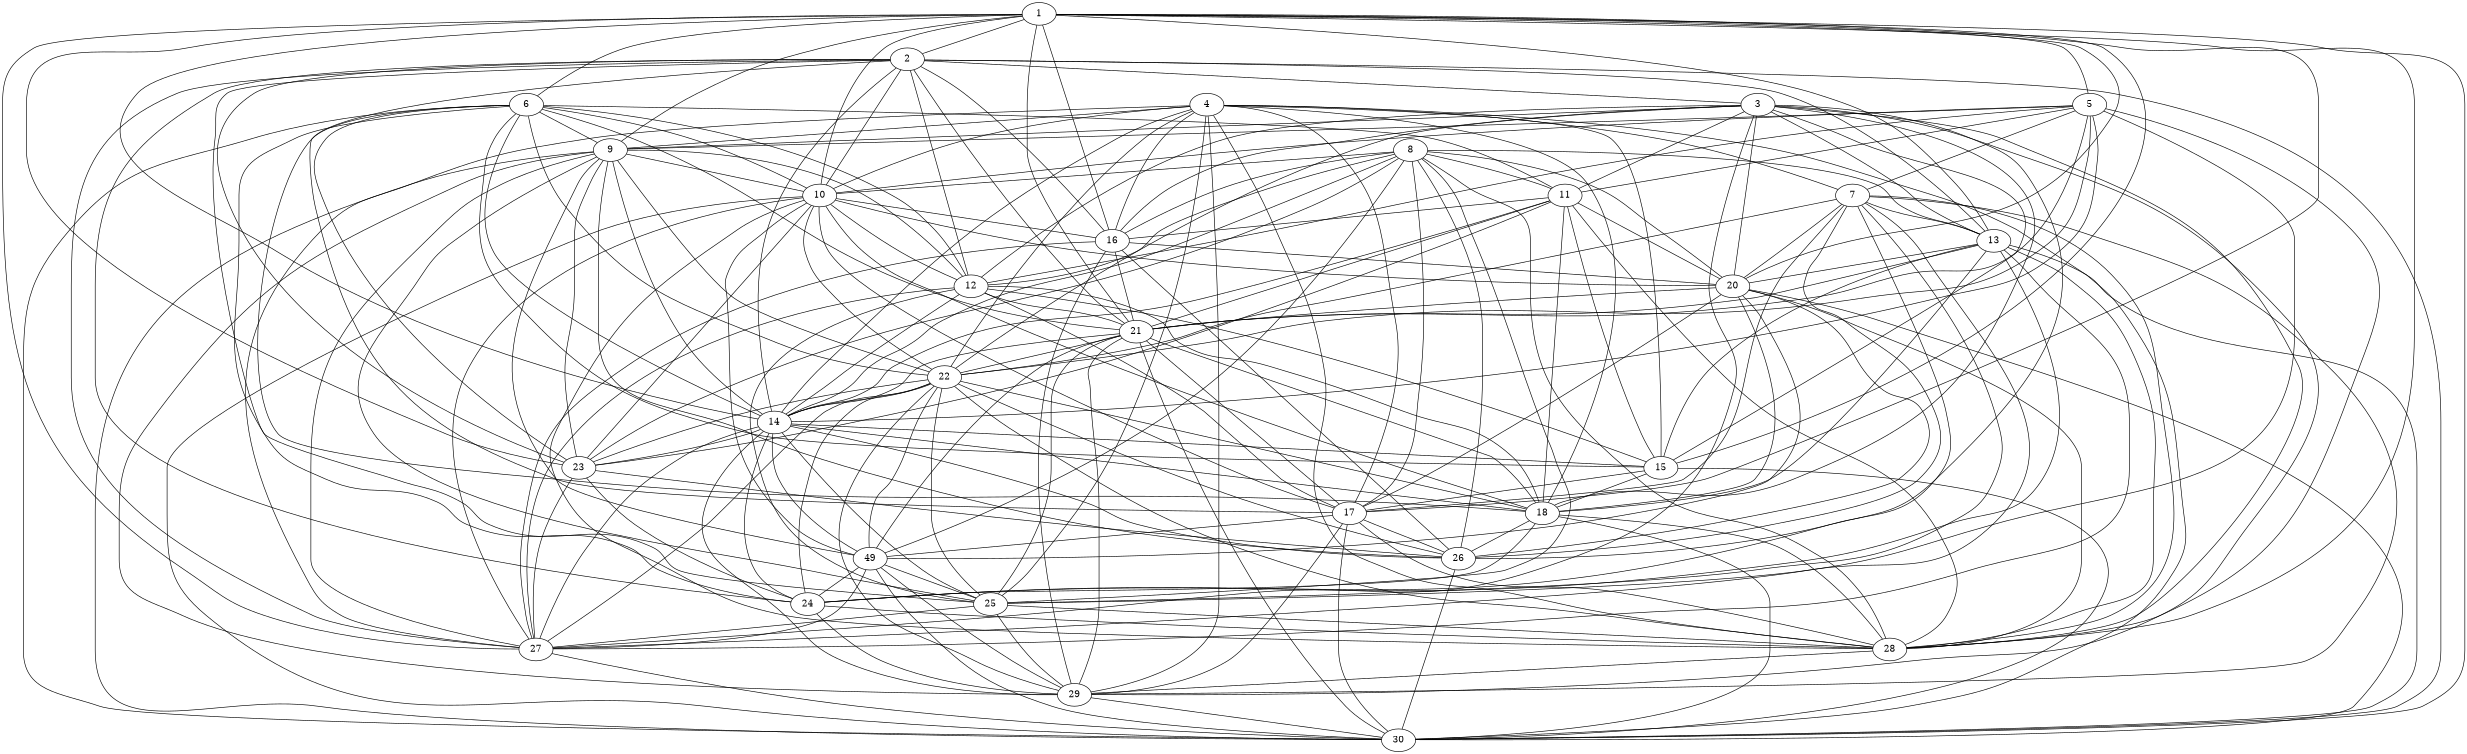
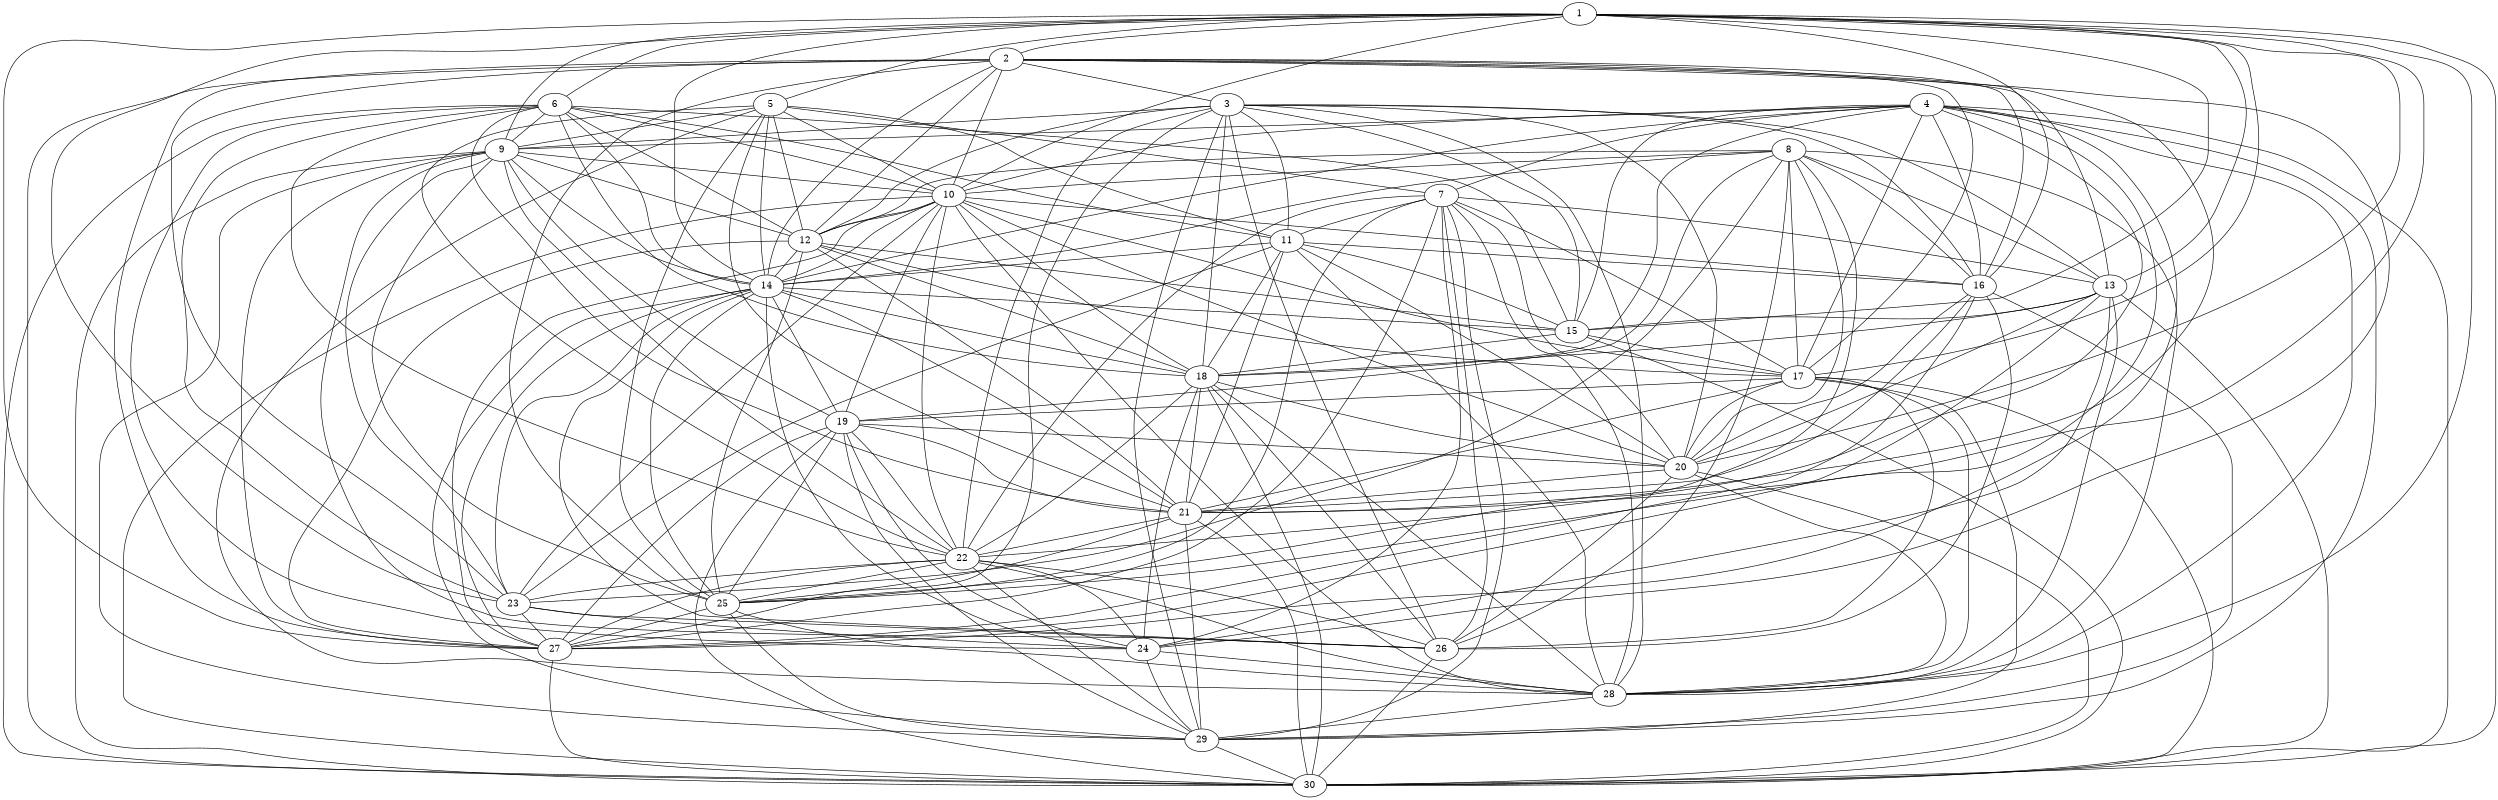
(1490, 169) -> (1363, 215)
(1652, 309) -> none
(859, 400) -> (863, 242)
(870, 559) -> (842, 422)
